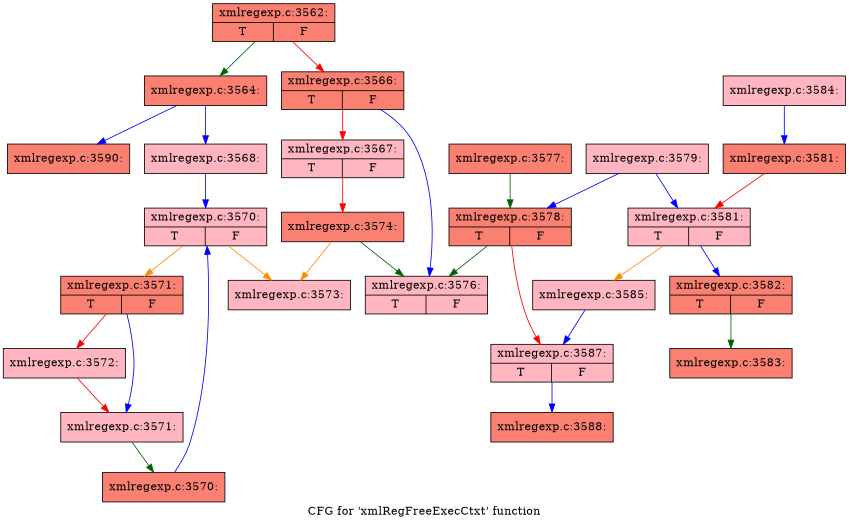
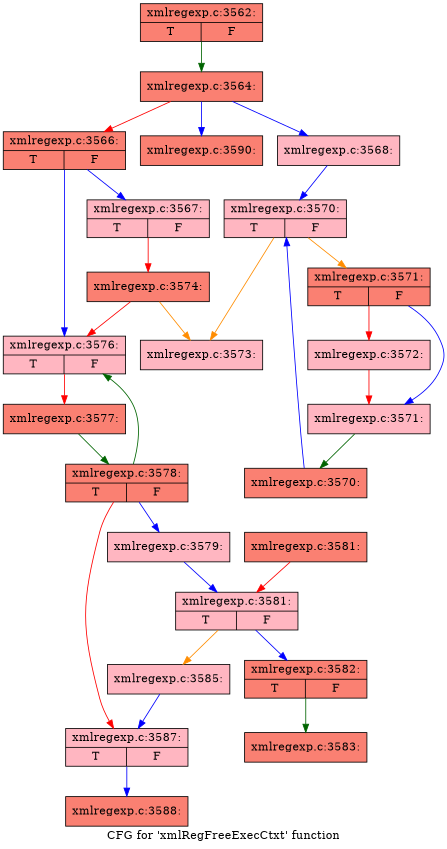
(305, 54) -> (141, 115)
(784, 91) -> none
(343, 121) -> (103, 182)
(587, 189) -> (147, 514)
(379, 256) -> (112, 316)
none -> (64, 385)
